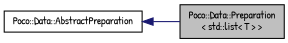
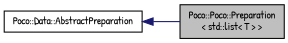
(232, 22) -> (232, 22)
